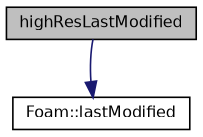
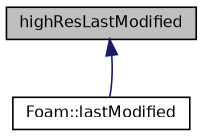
(91, 60) -> (112, 77)
